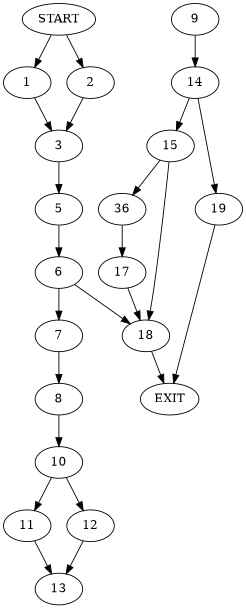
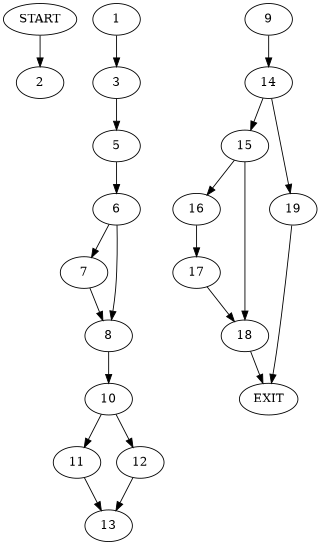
(45, 47) -> none
(77, 110) -> none
(122, 209) -> (197, 209)
(99, 302) -> (117, 268)
